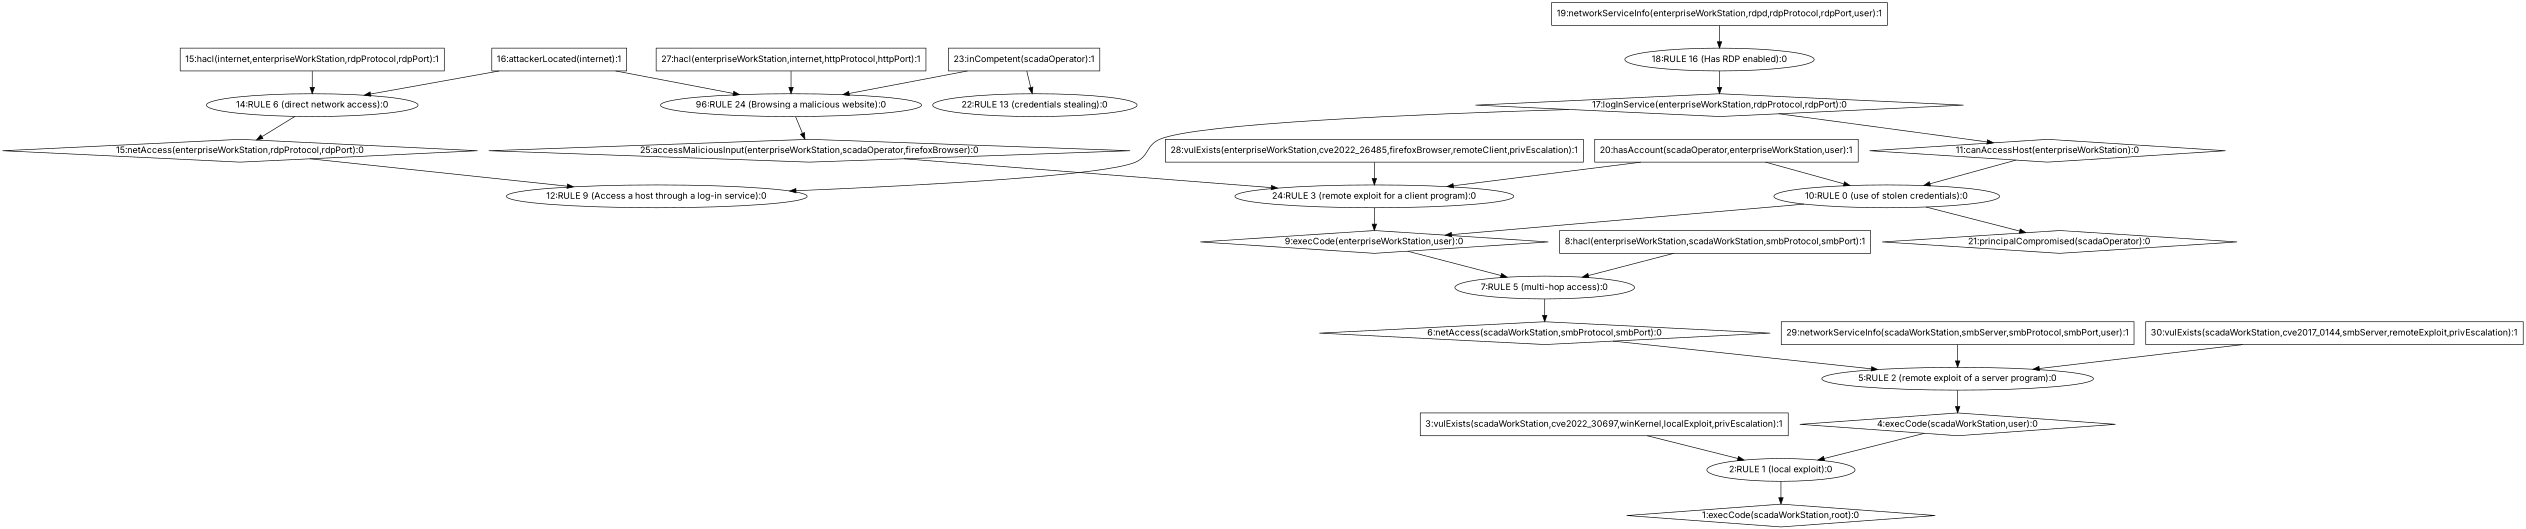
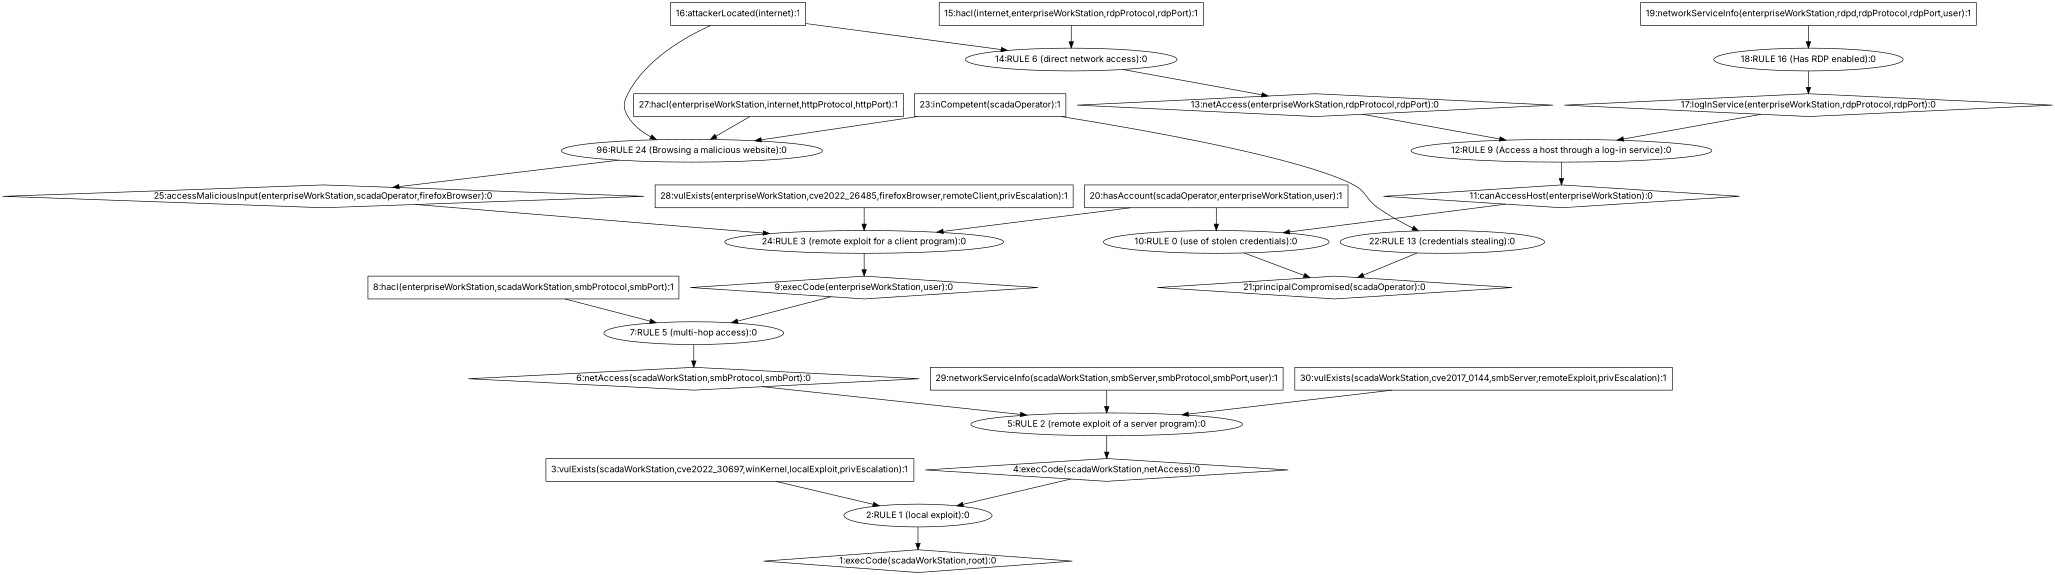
(1883, 128) -> (1561, 170)
(240, 151) -> (1315, 105)
(1628, 219) -> none
none -> (1390, 264)
(1958, 424) -> (1107, 470)
